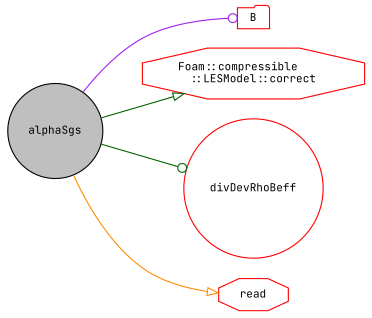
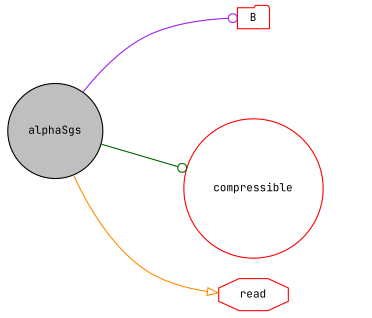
(254, 74) -> none
(254, 188) -> (254, 188)
